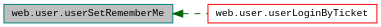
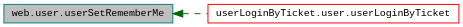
(292, 14) -> (333, 14)
